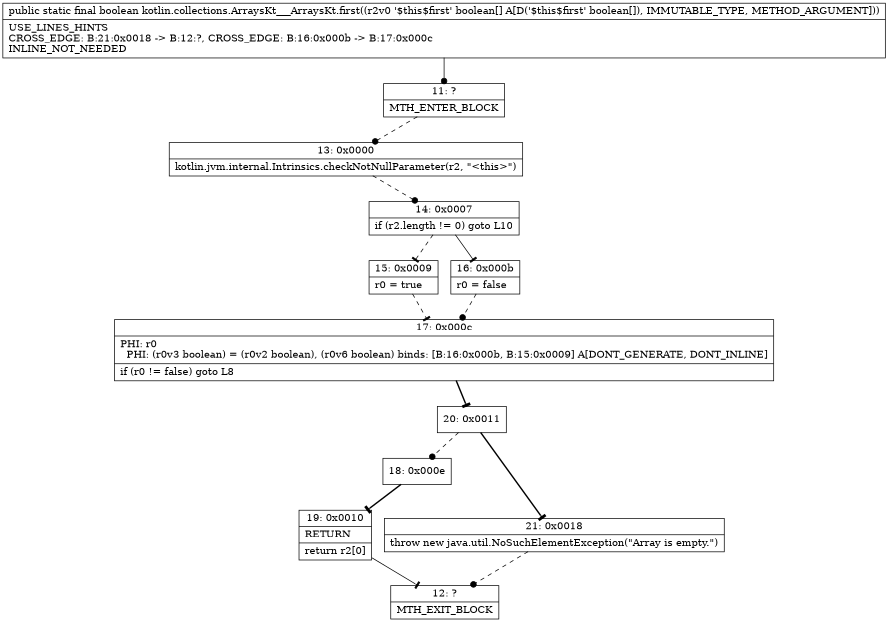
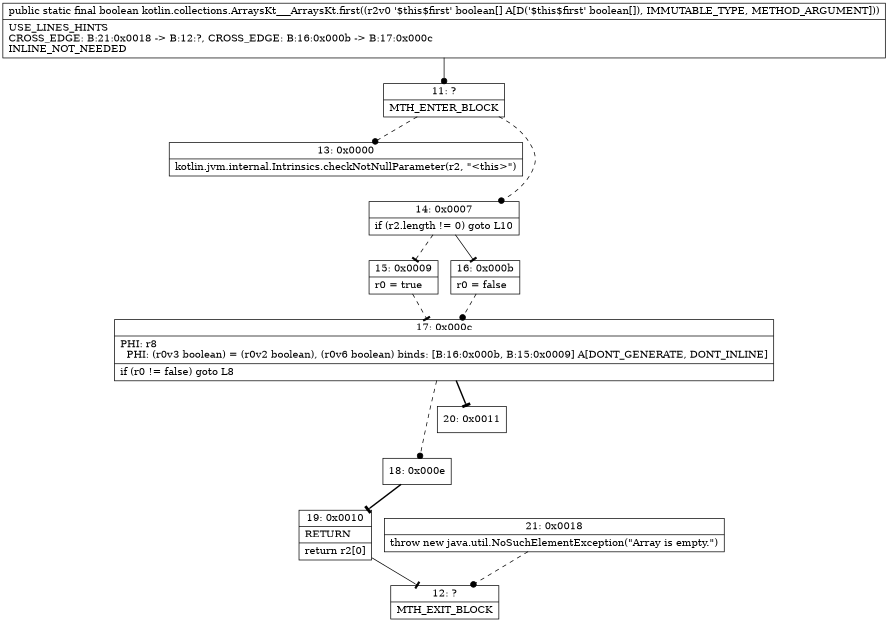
(393, 187) -> (535, 156)
(140, 344) -> (140, 344)
(446, 444) -> (428, 417)
(511, 474) -> none
